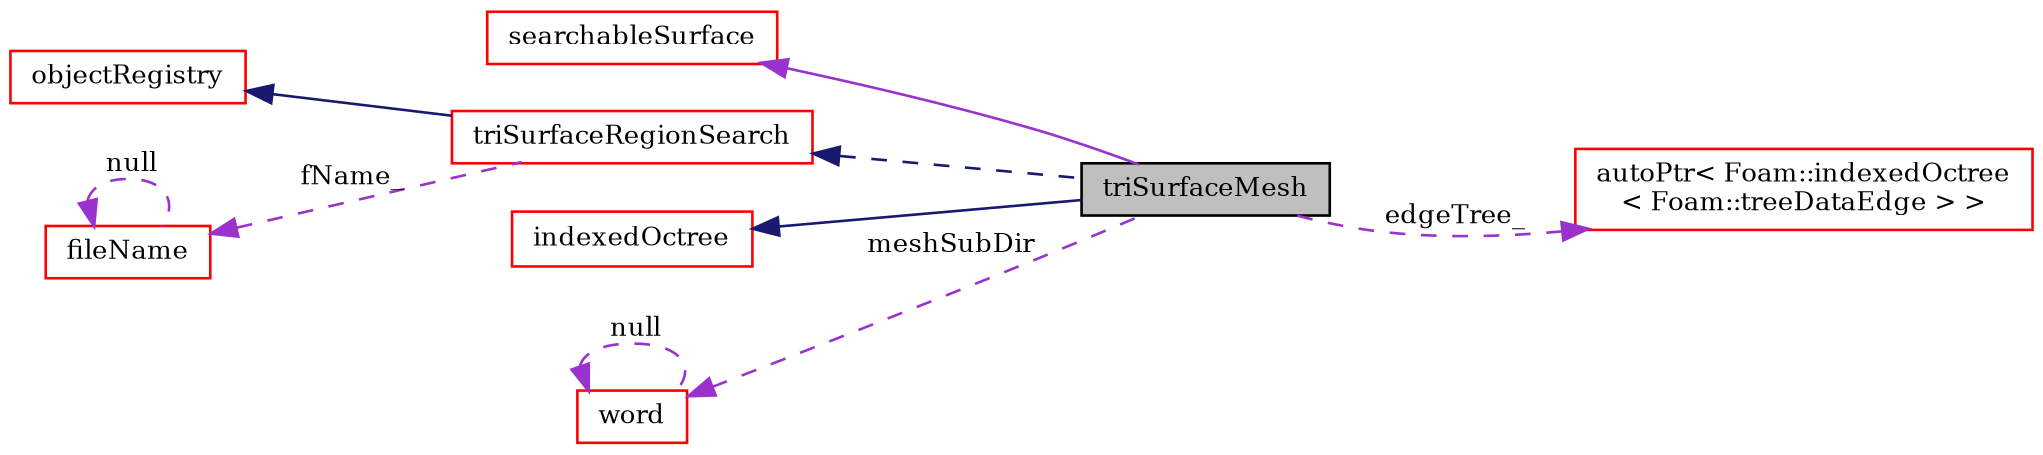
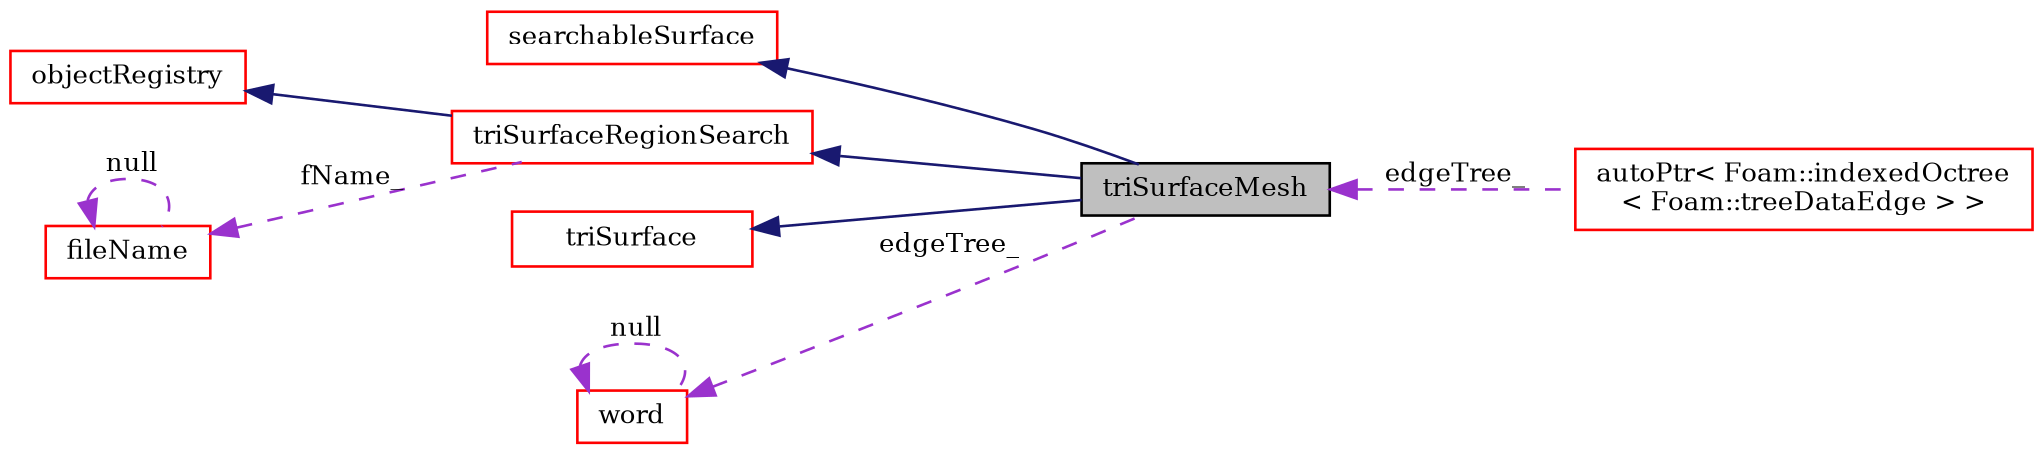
(965, 110) -> (965, 110)
(961, 167) -> (961, 167)
(1426, 235) -> (1466, 189)
(632, 239) -> (632, 239)
(947, 246) -> (947, 246)
